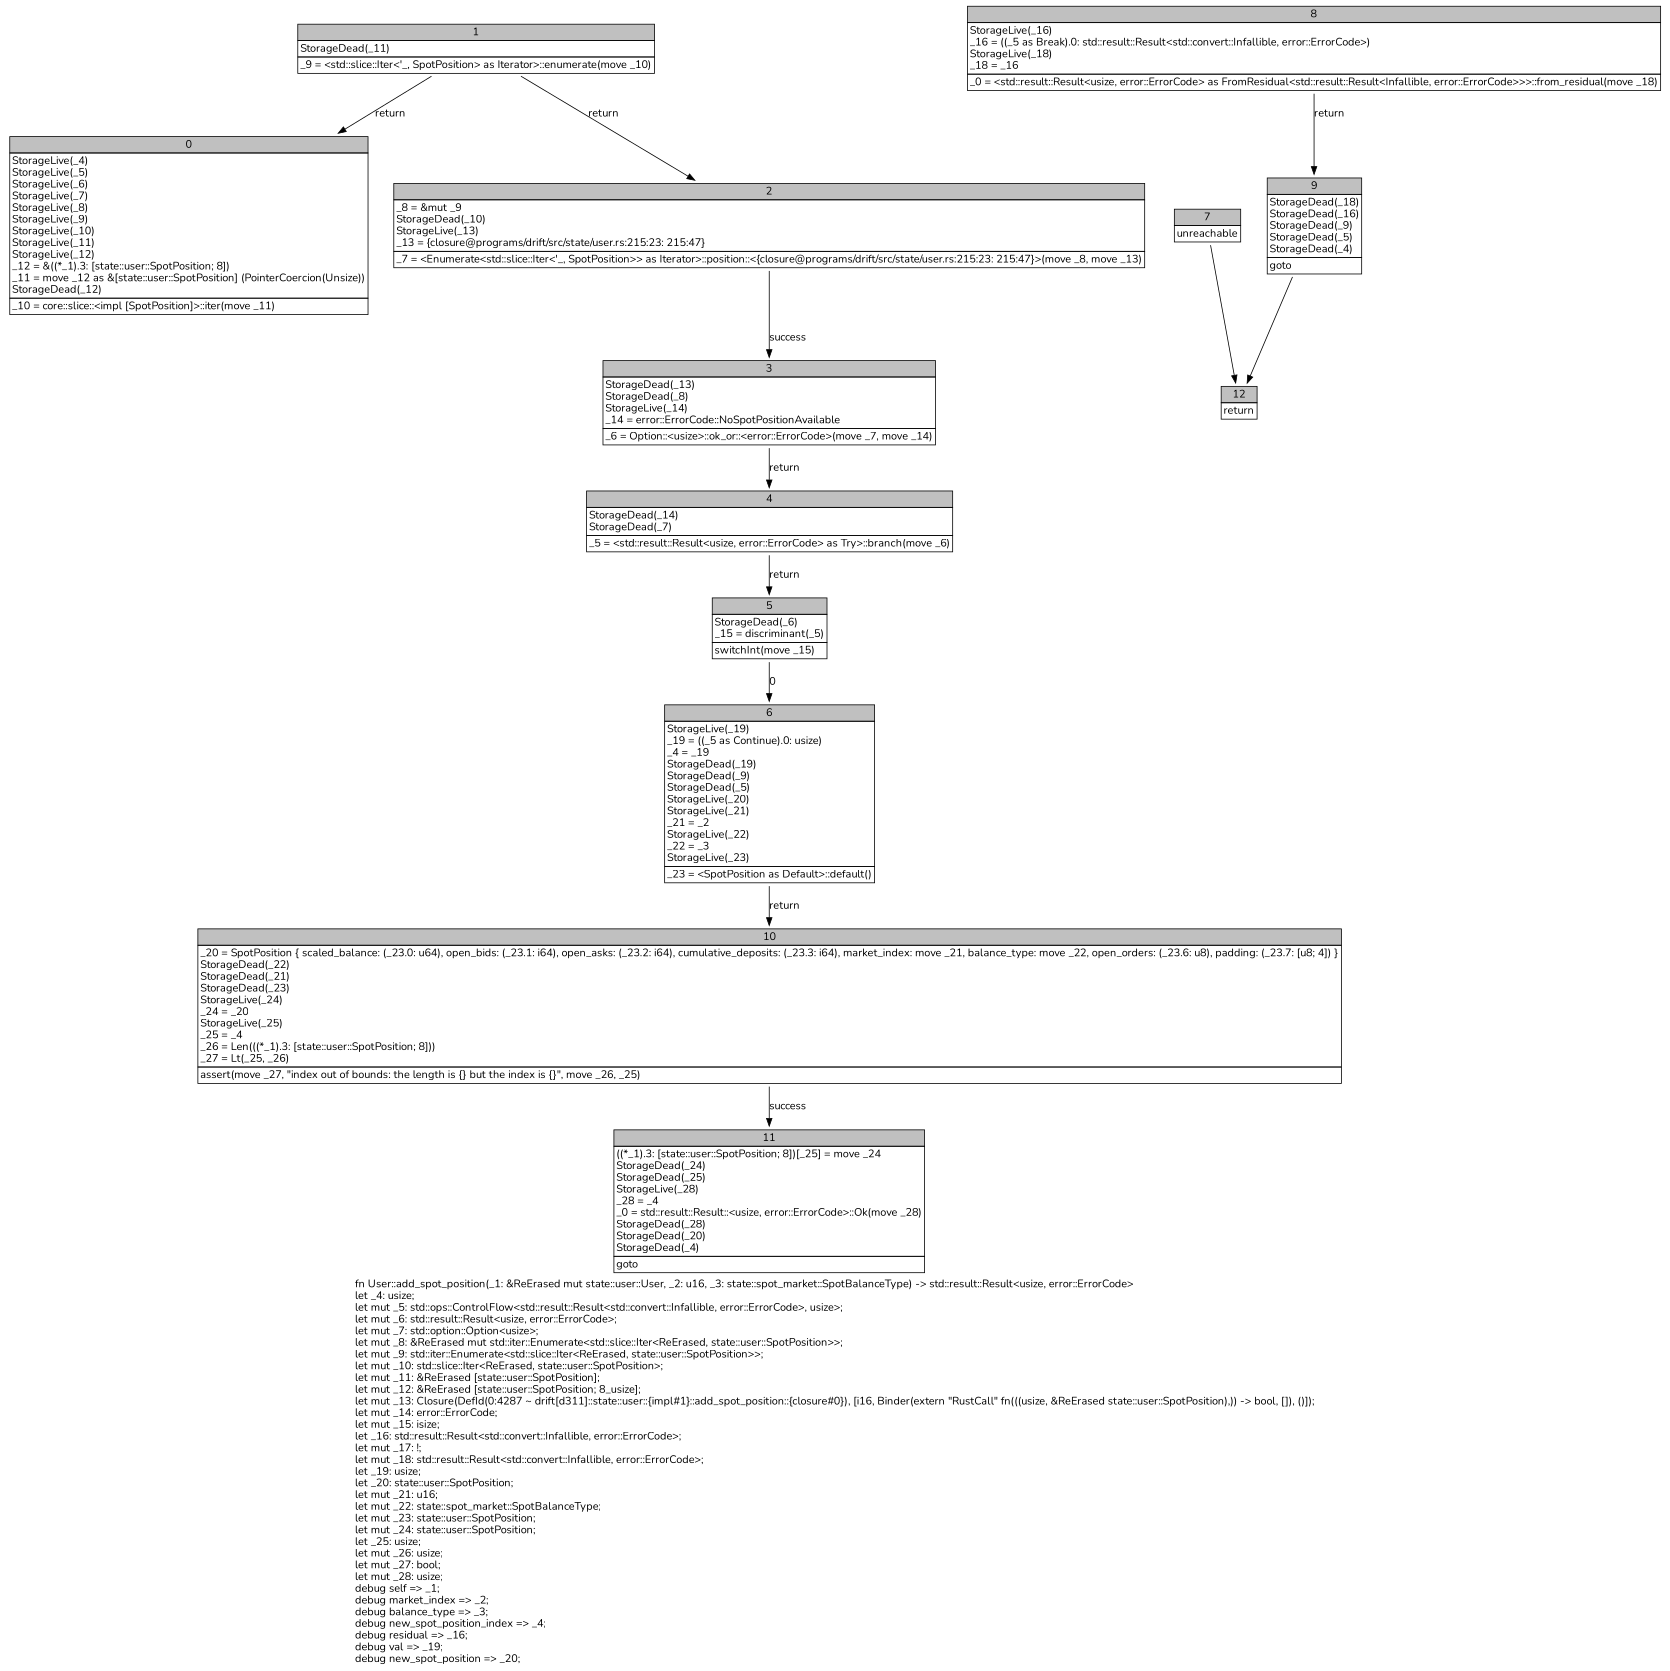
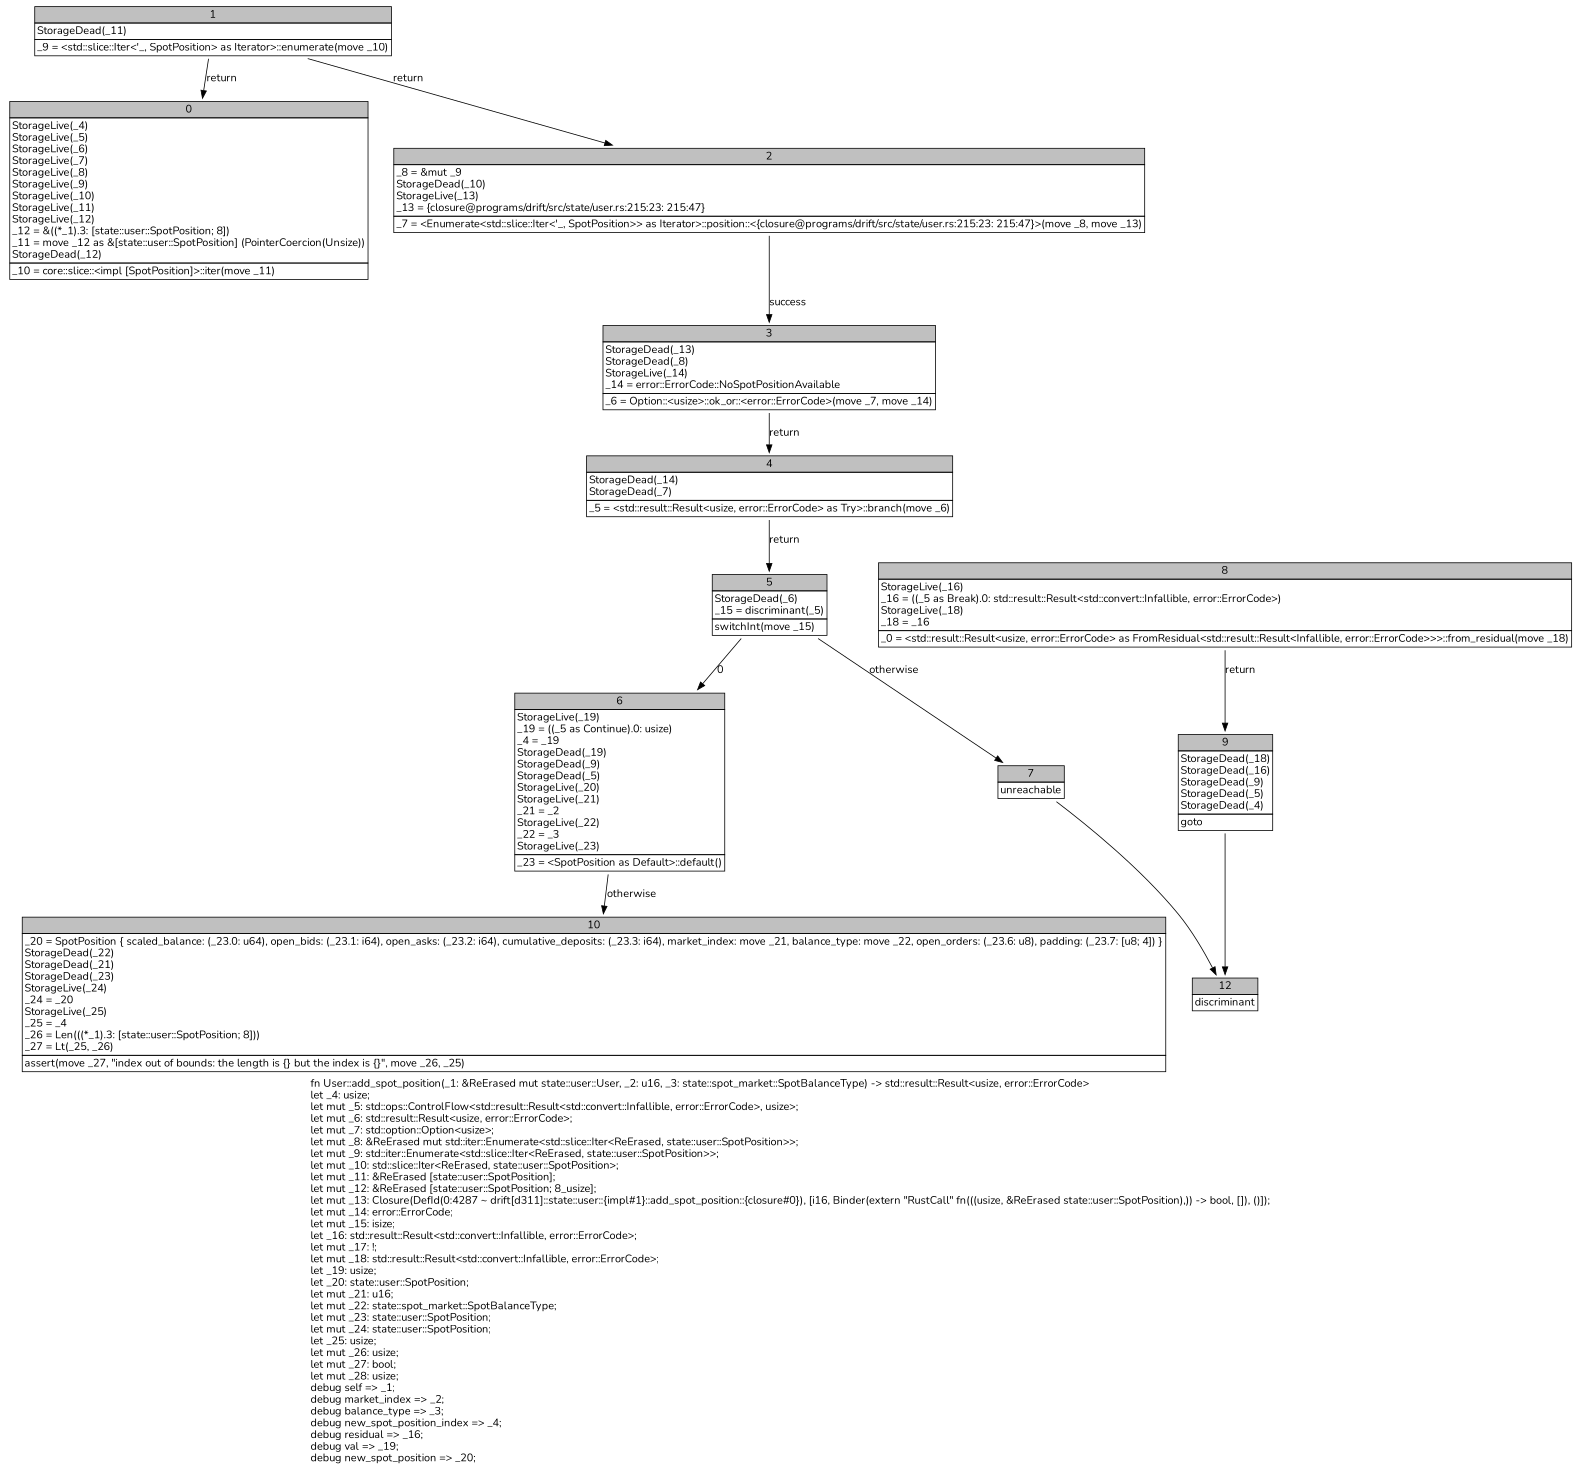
(1239, 411) -> (1225, 1002)
none -> (907, 698)
(785, 906) -> (632, 894)
(769, 1201) -> none
